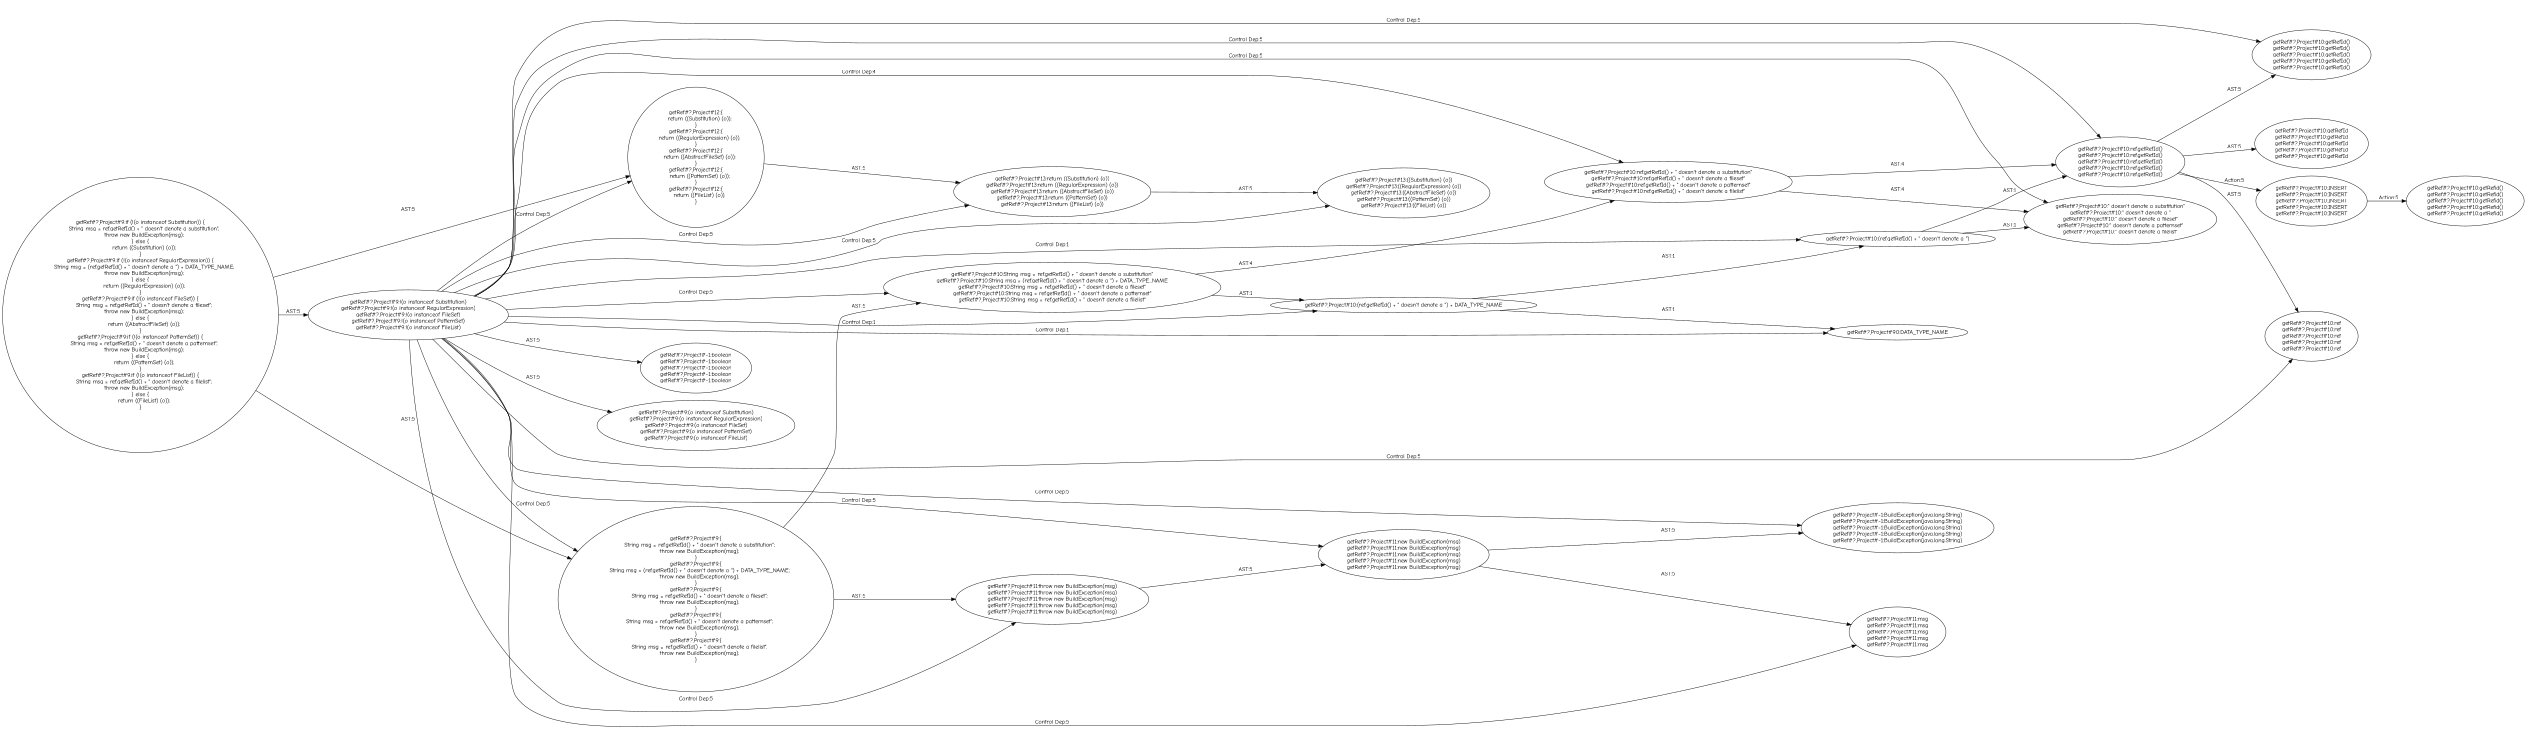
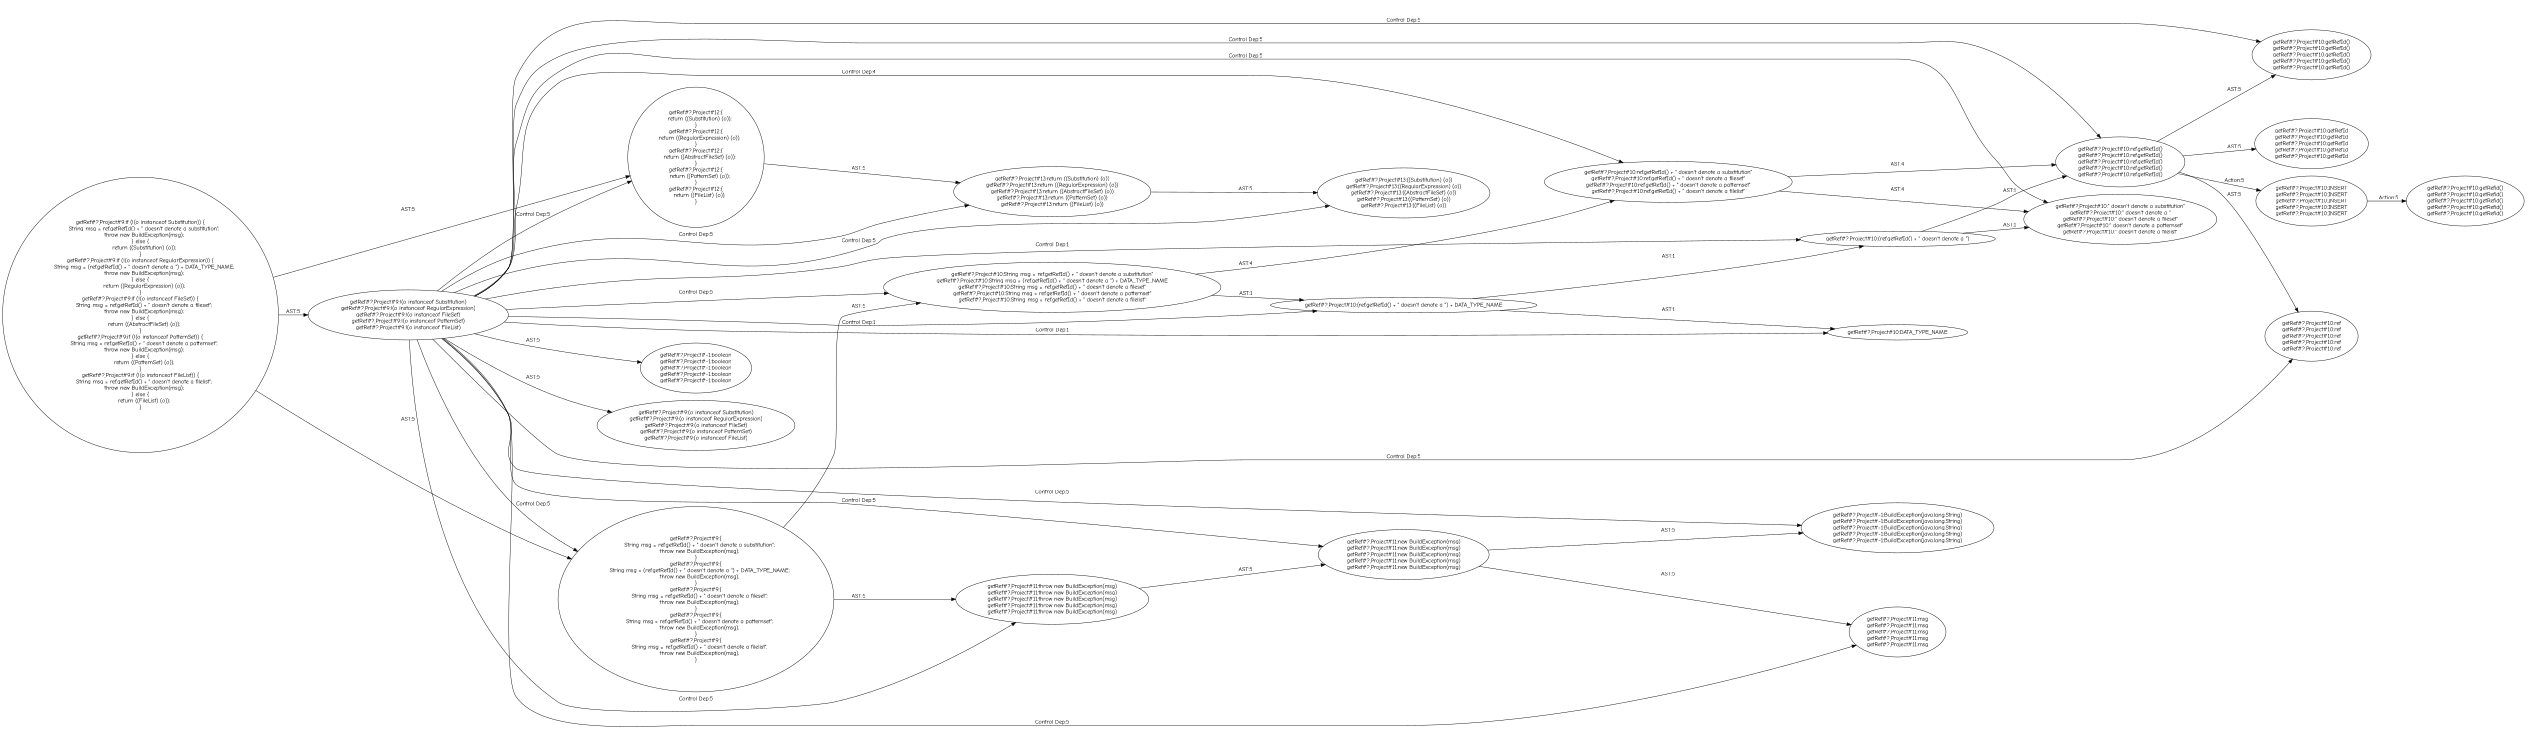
(1898, 332) -> (1898, 332)
